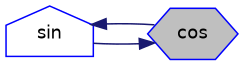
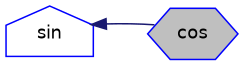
(116, 44) -> none
